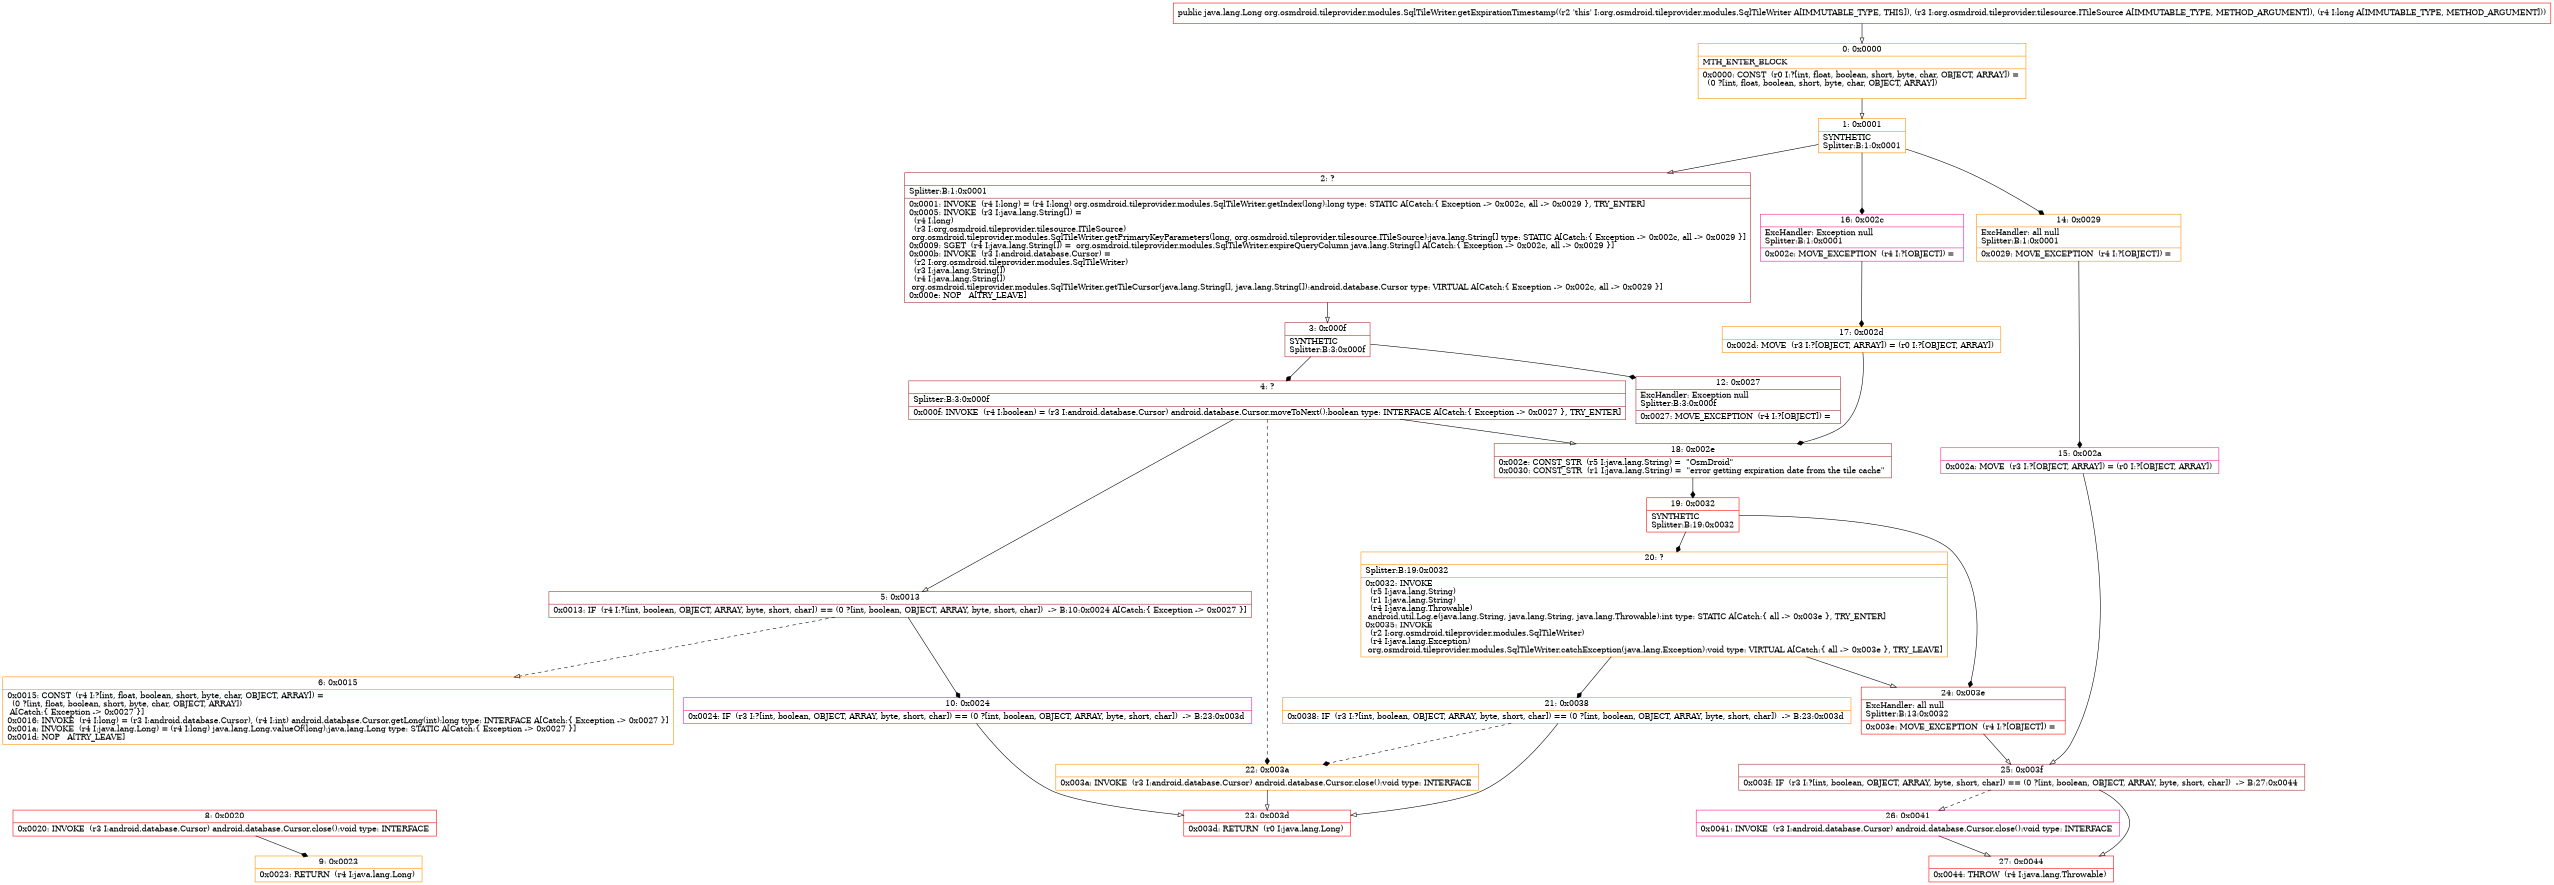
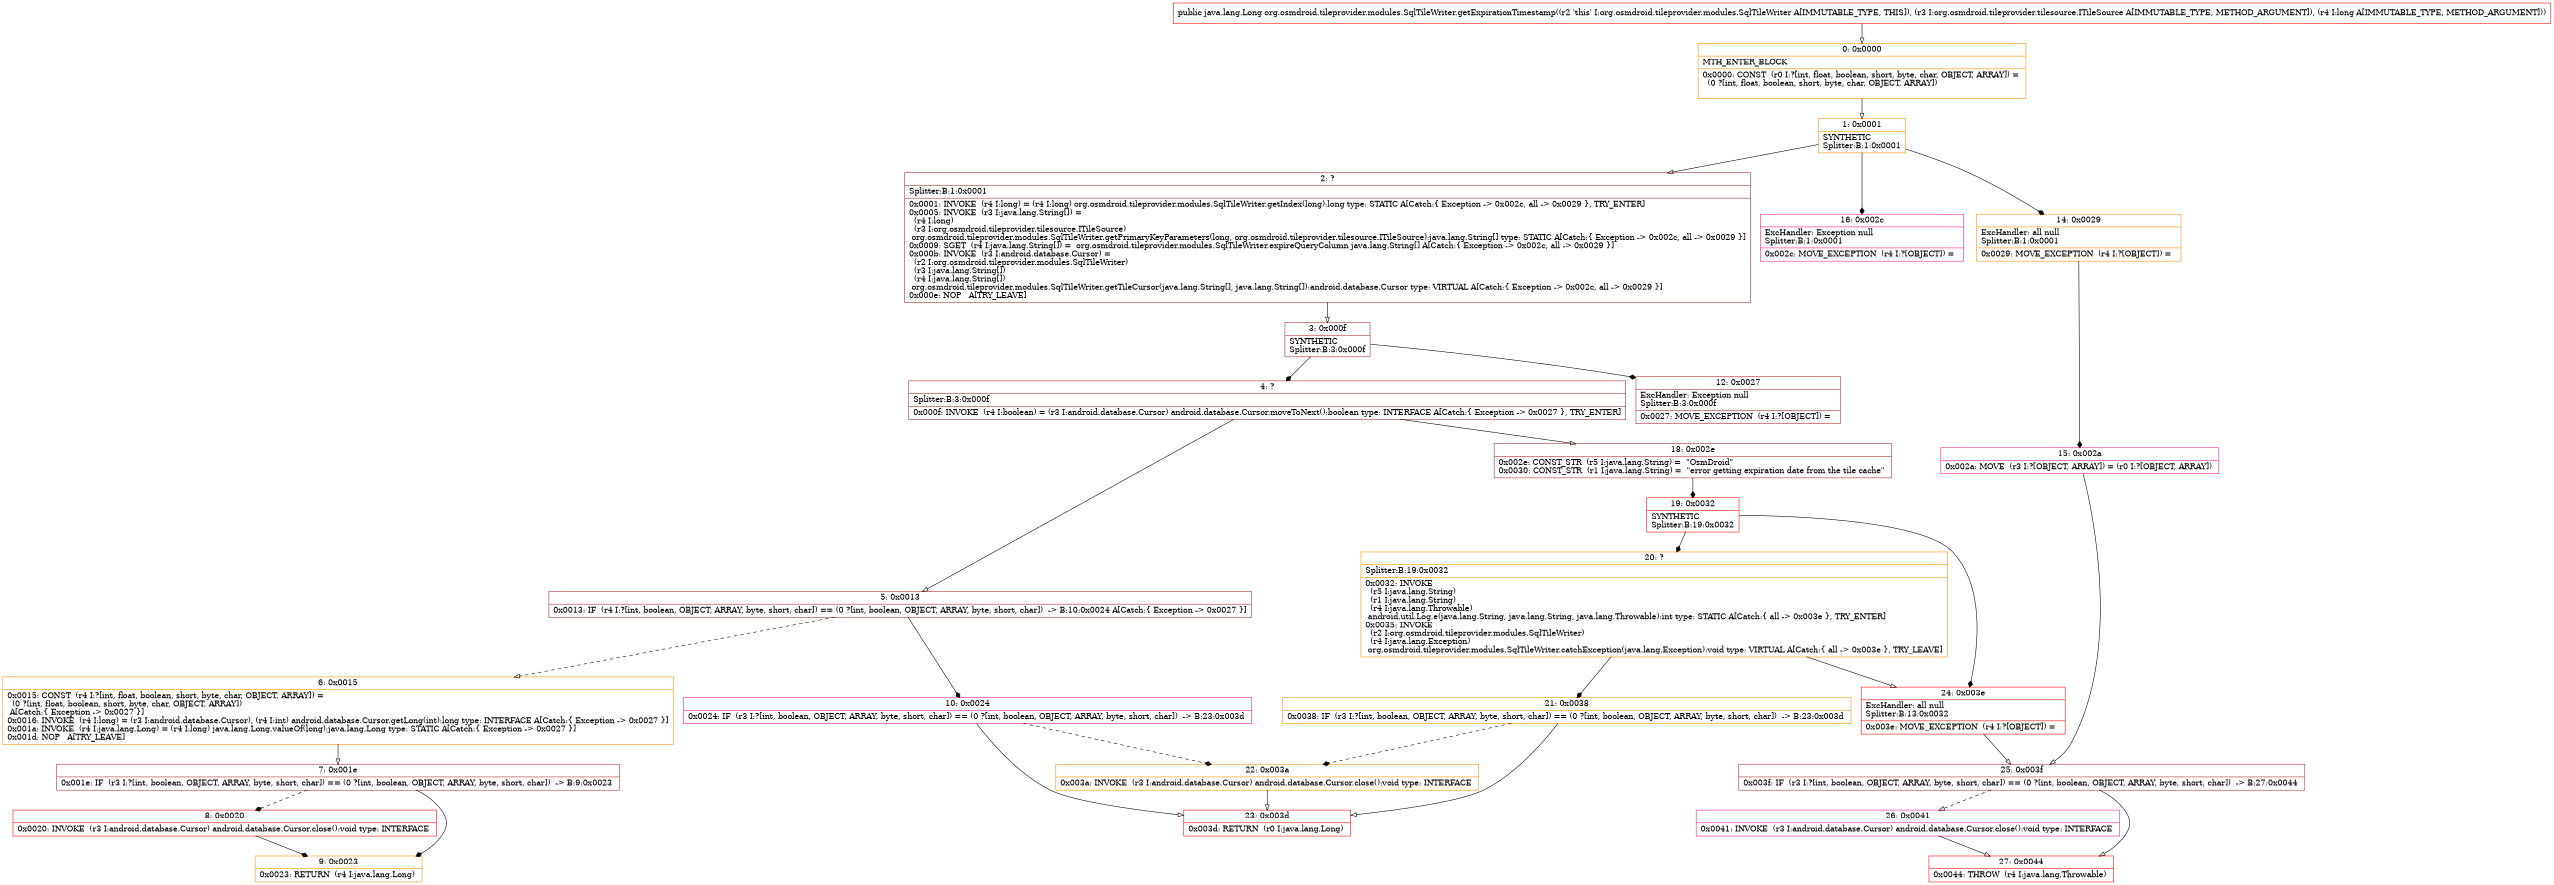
(1861, 340) -> none
(1267, 589) -> (1114, 743)
none -> (338, 777)
